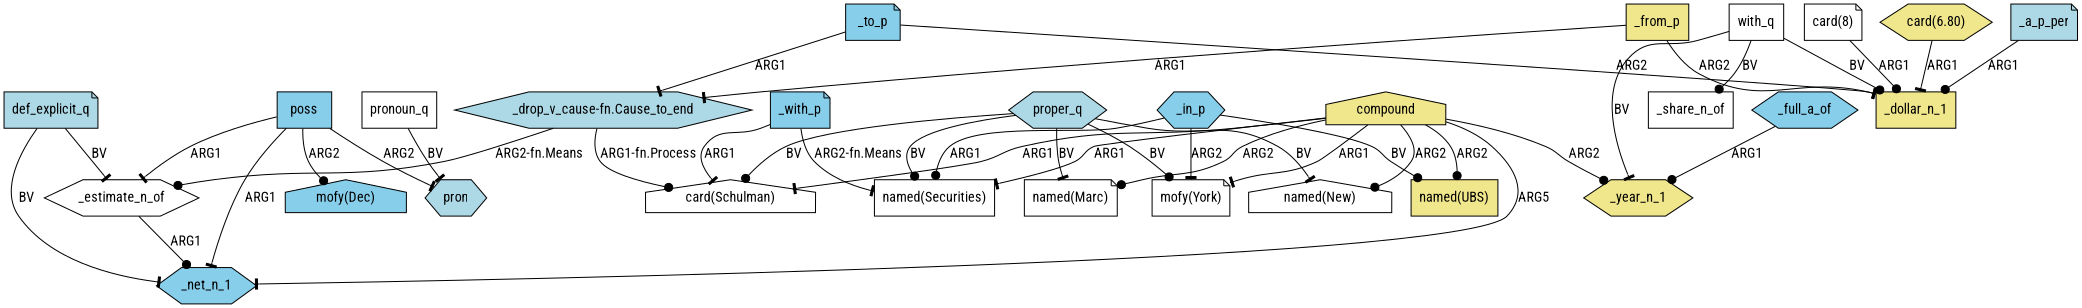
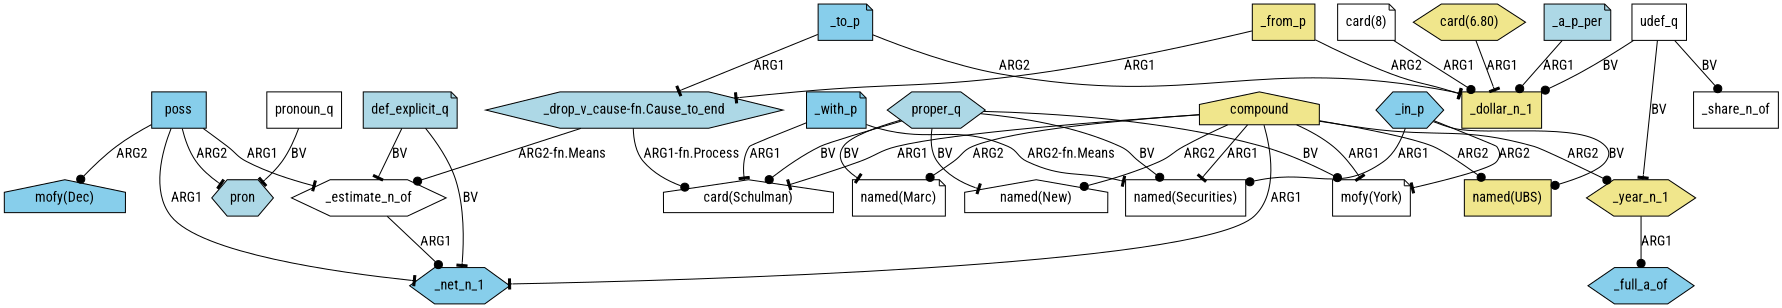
(1756, 22) -> (1659, 22)
(1725, 152) -> (1641, 238)
(1534, 198) -> (1286, 198)
